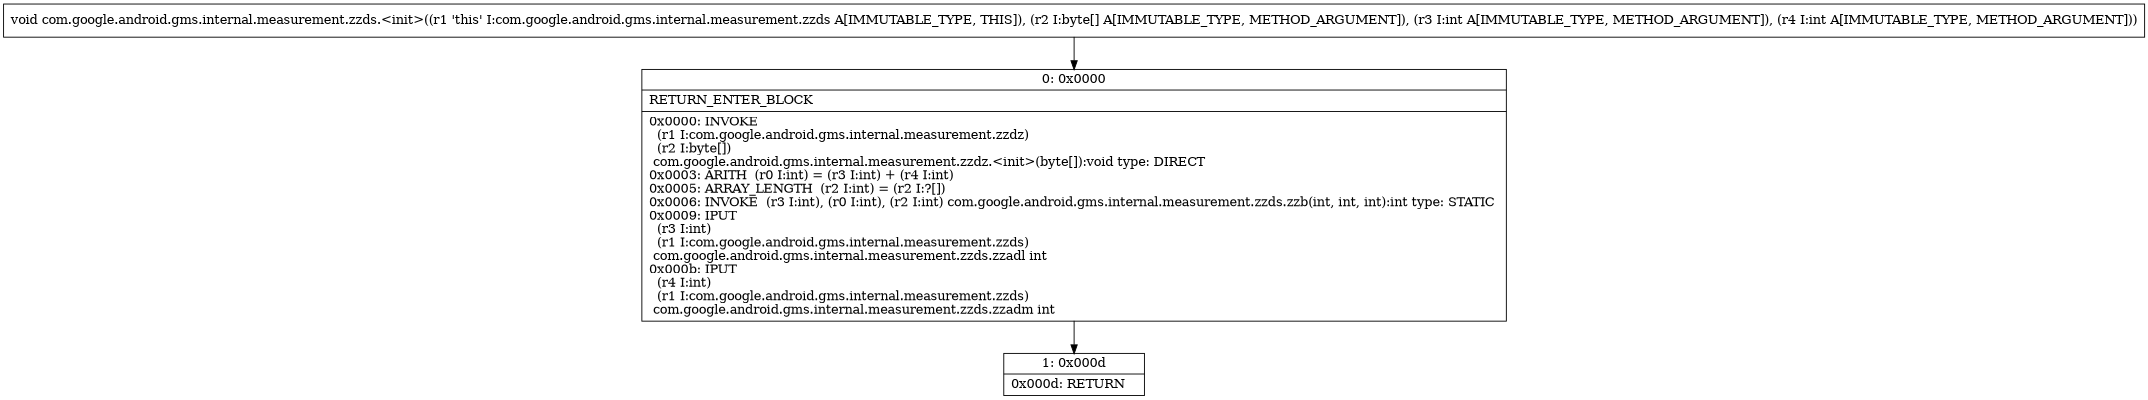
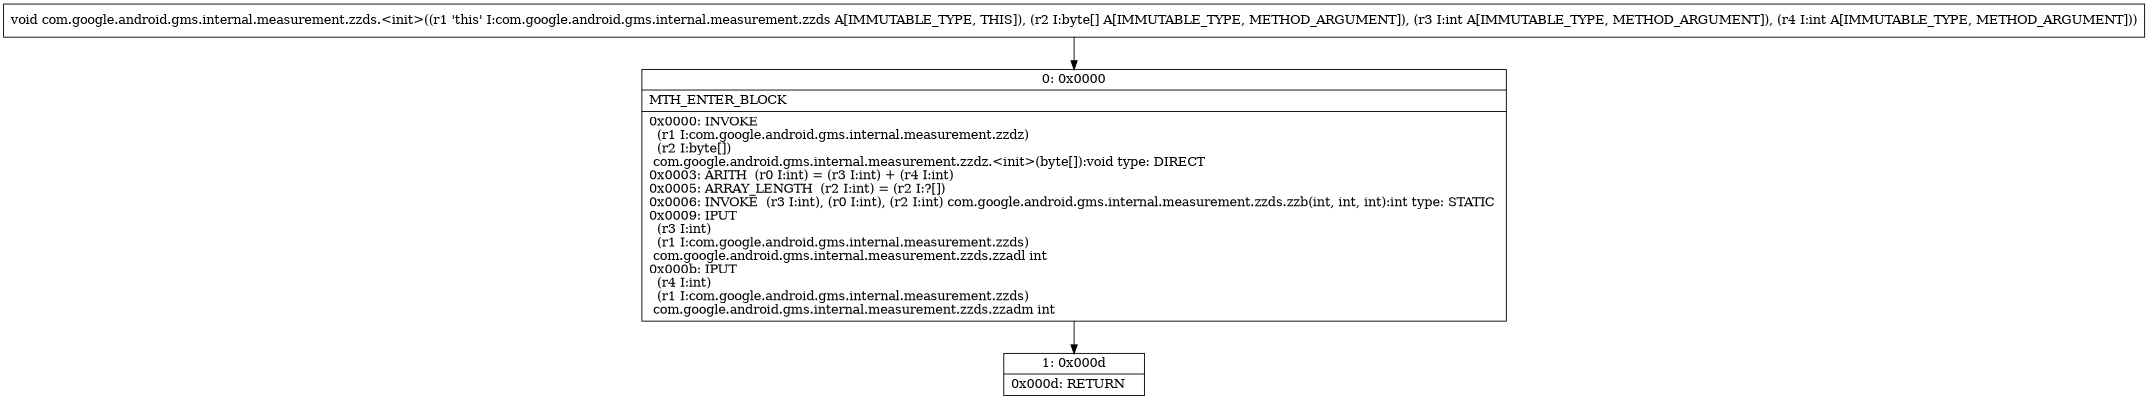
(731, 100) -> (718, 100)
